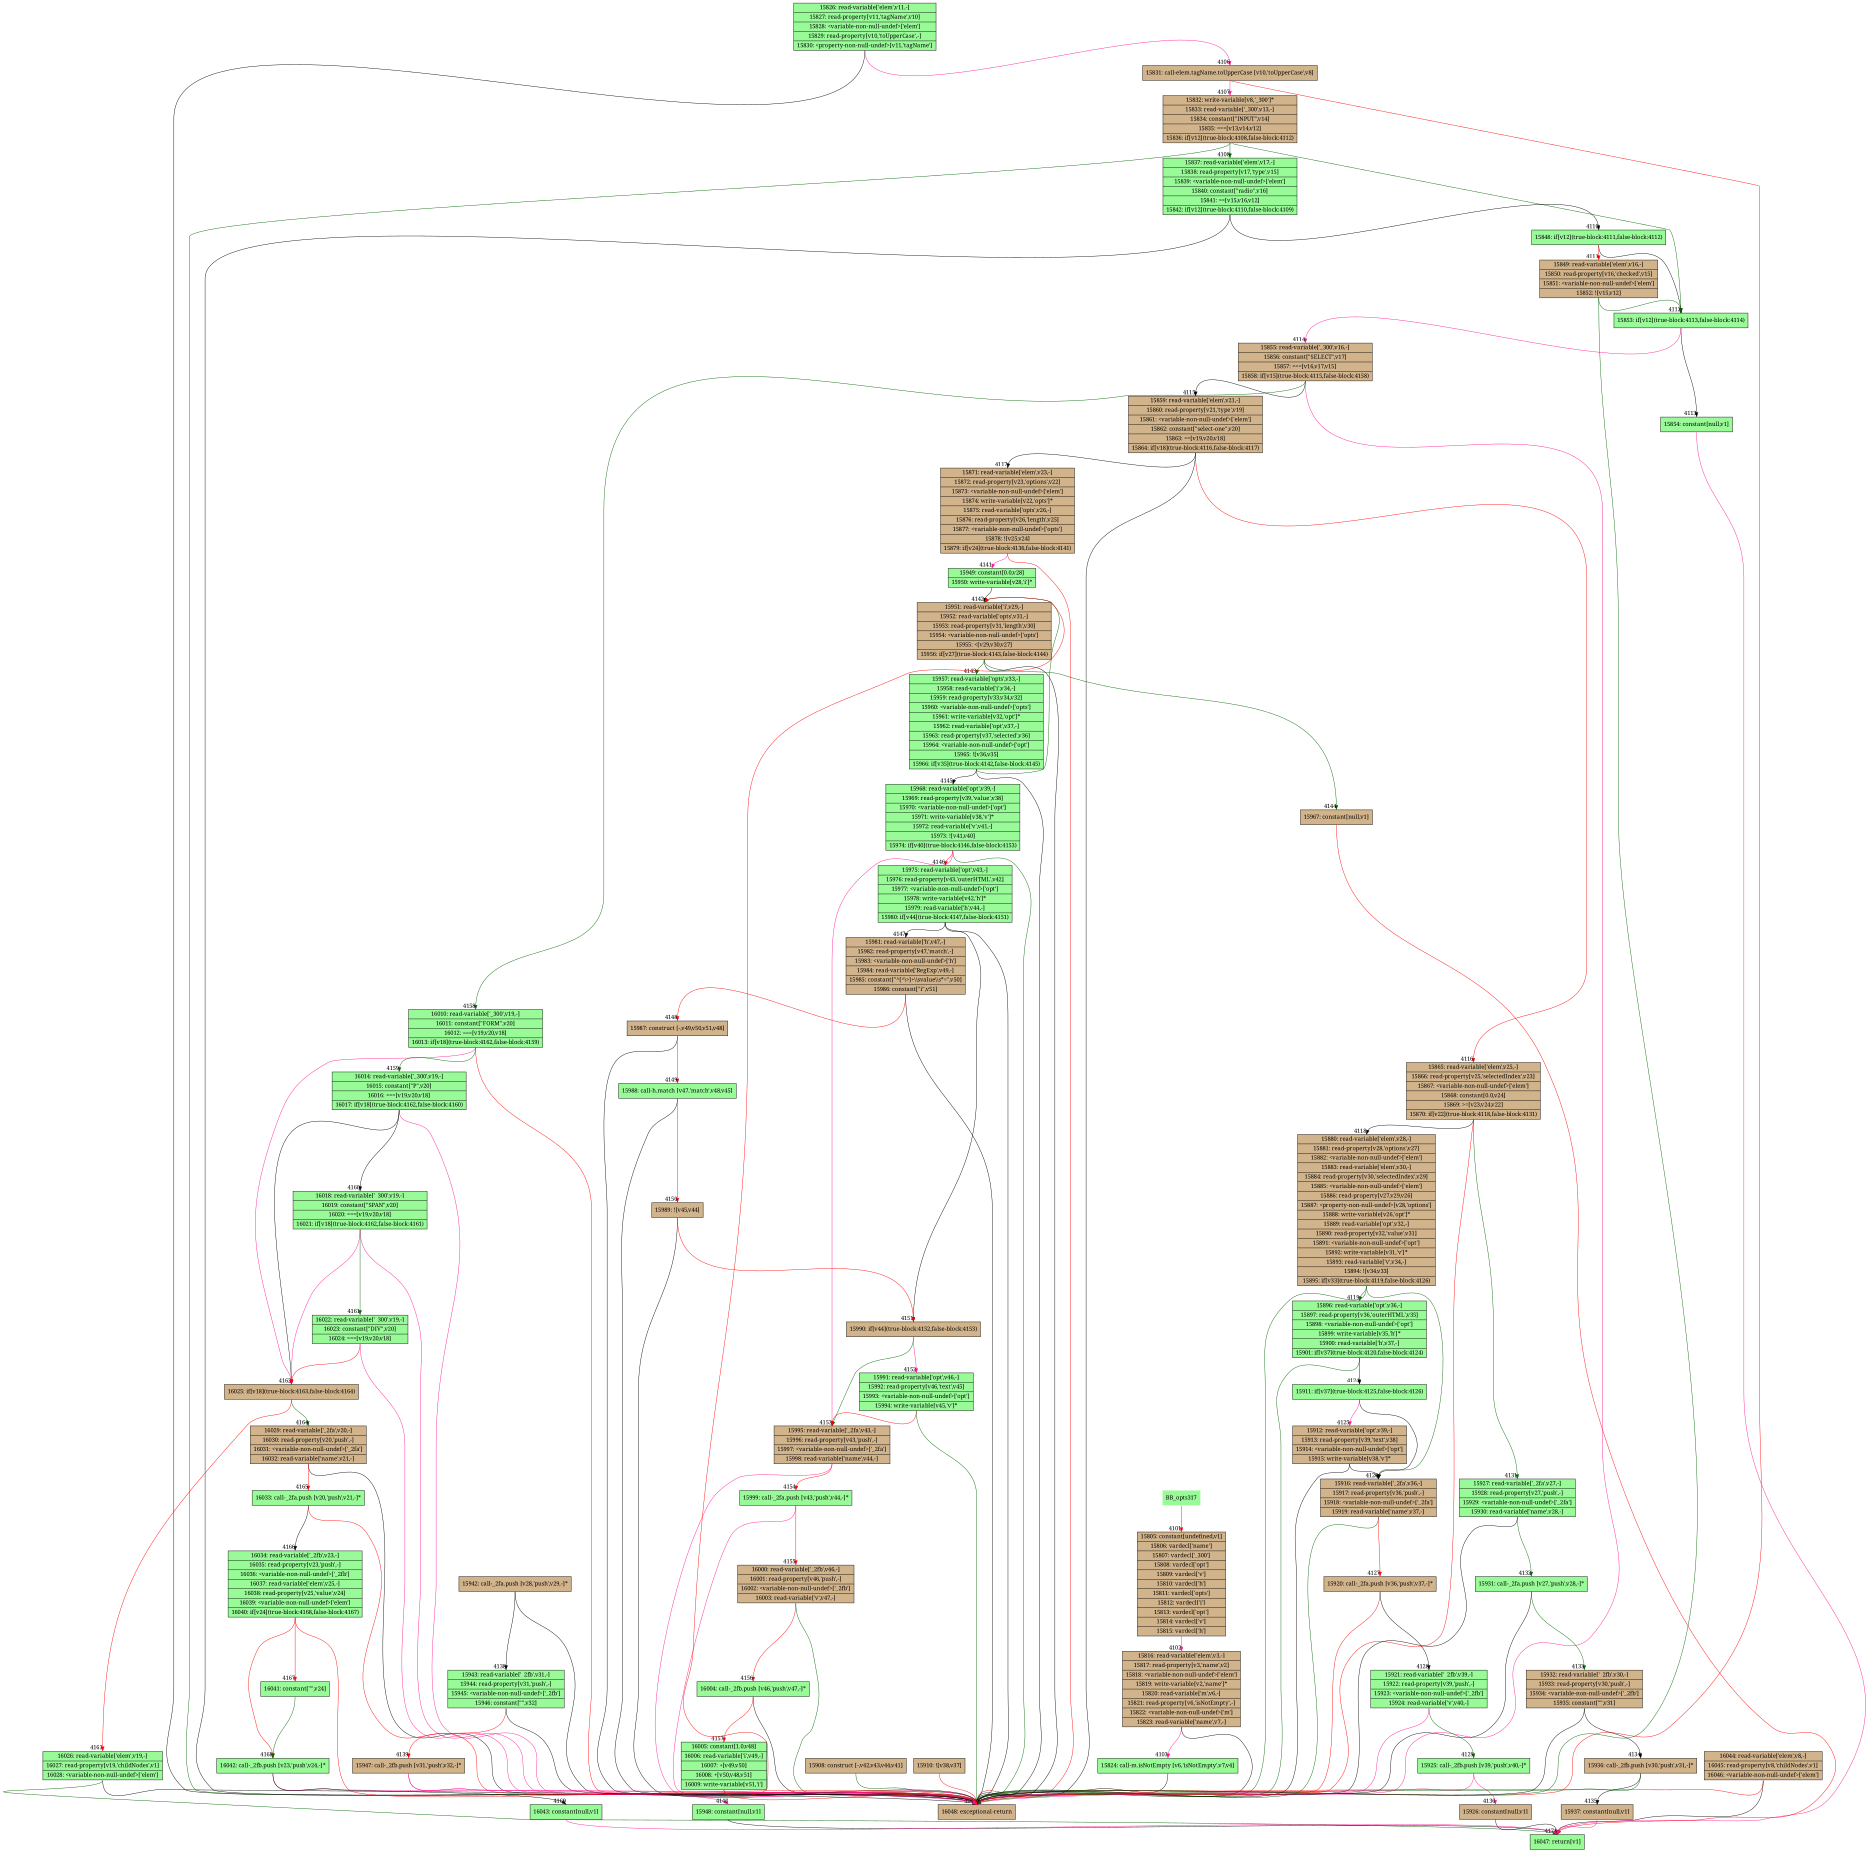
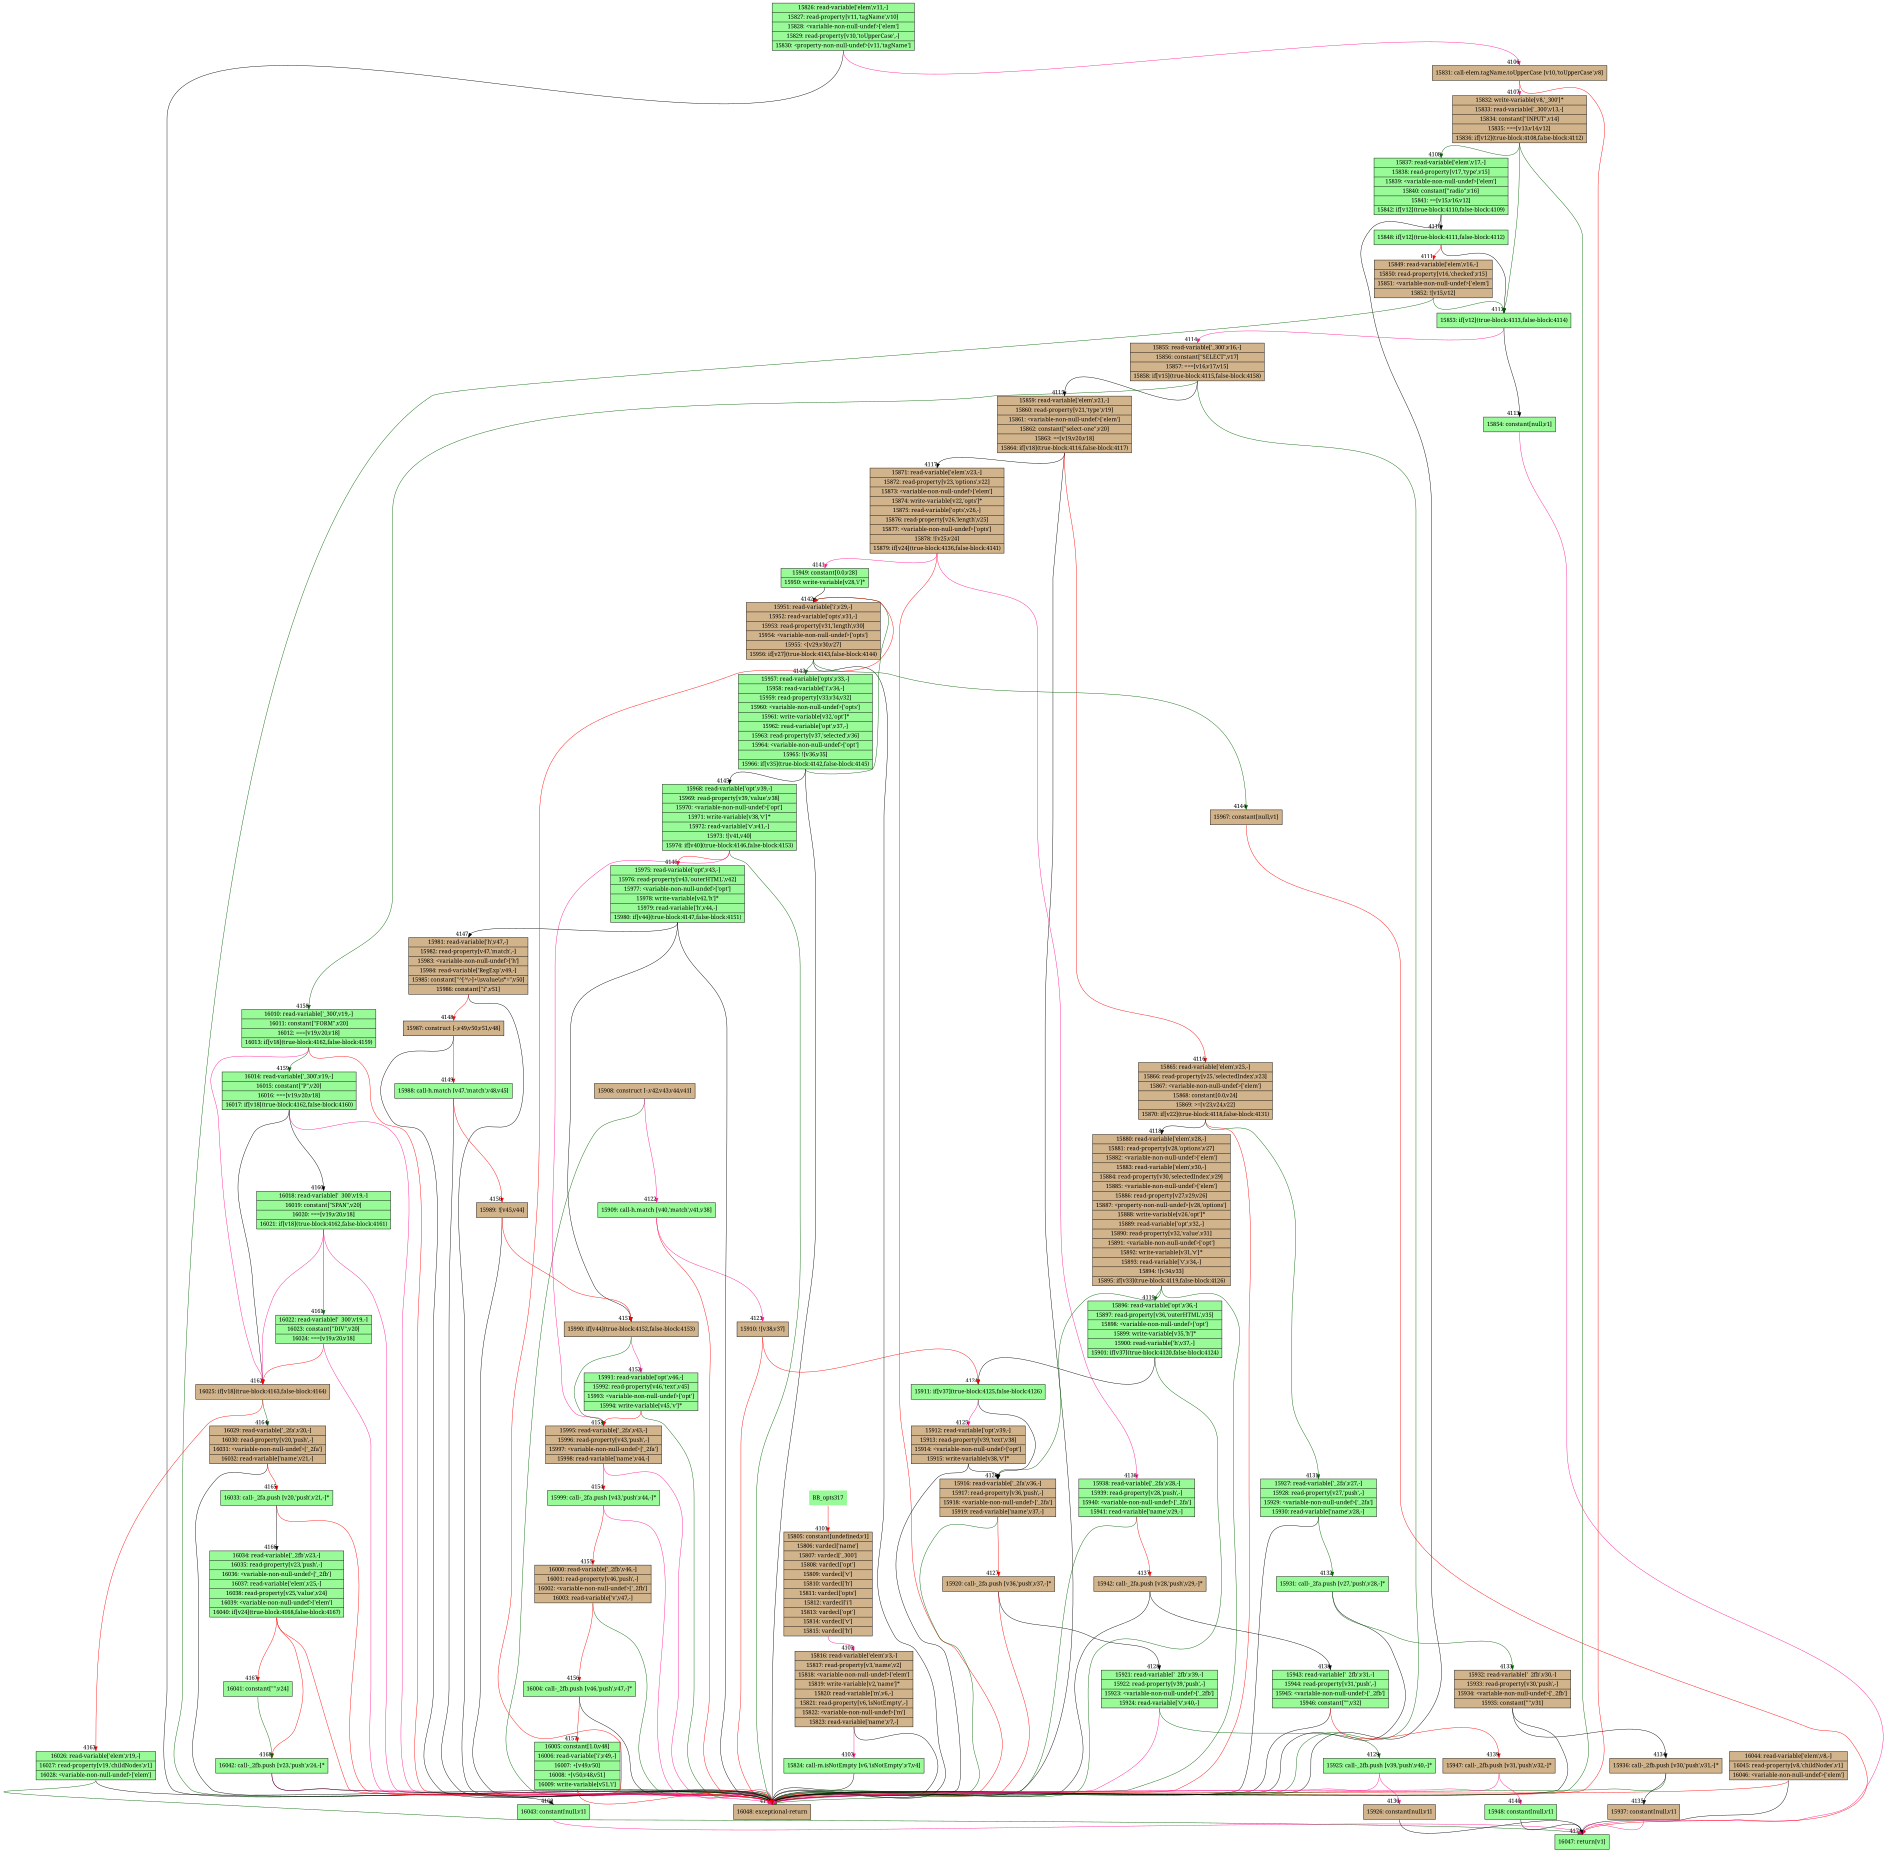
none -> (657, 1210)
(1602, 1254) -> (1416, 1313)
none -> (868, 1361)
none -> (1137, 1498)
